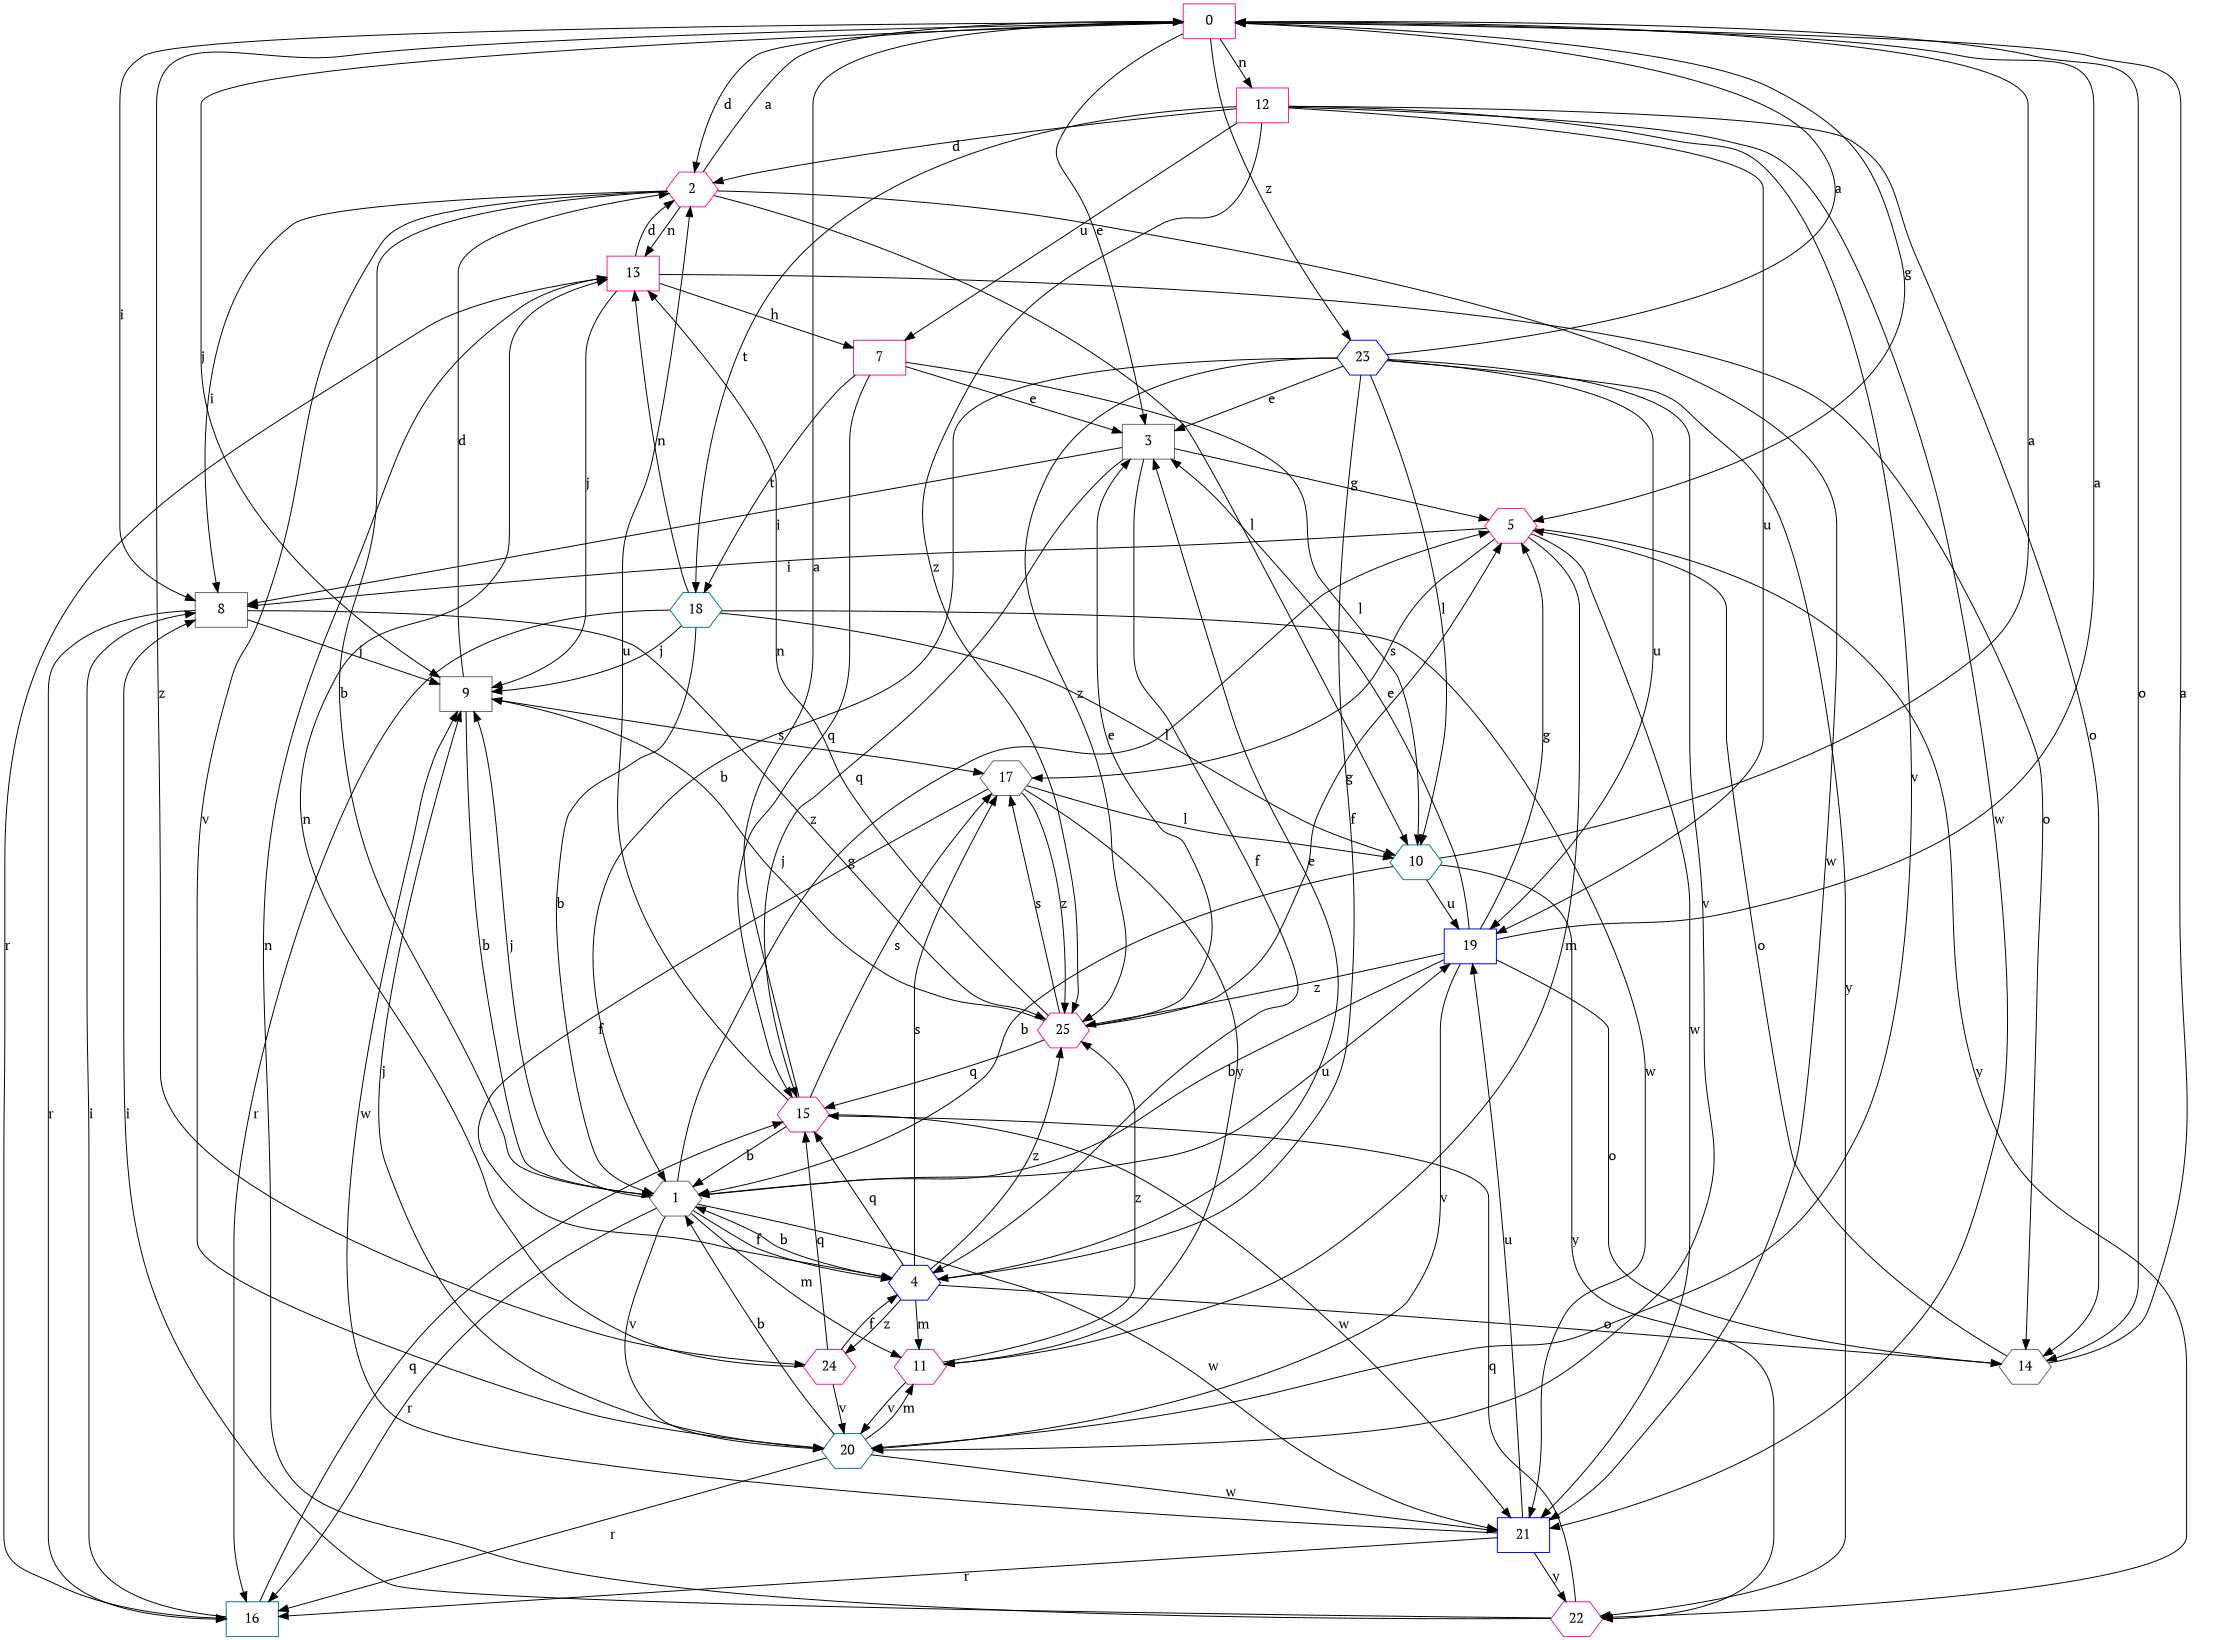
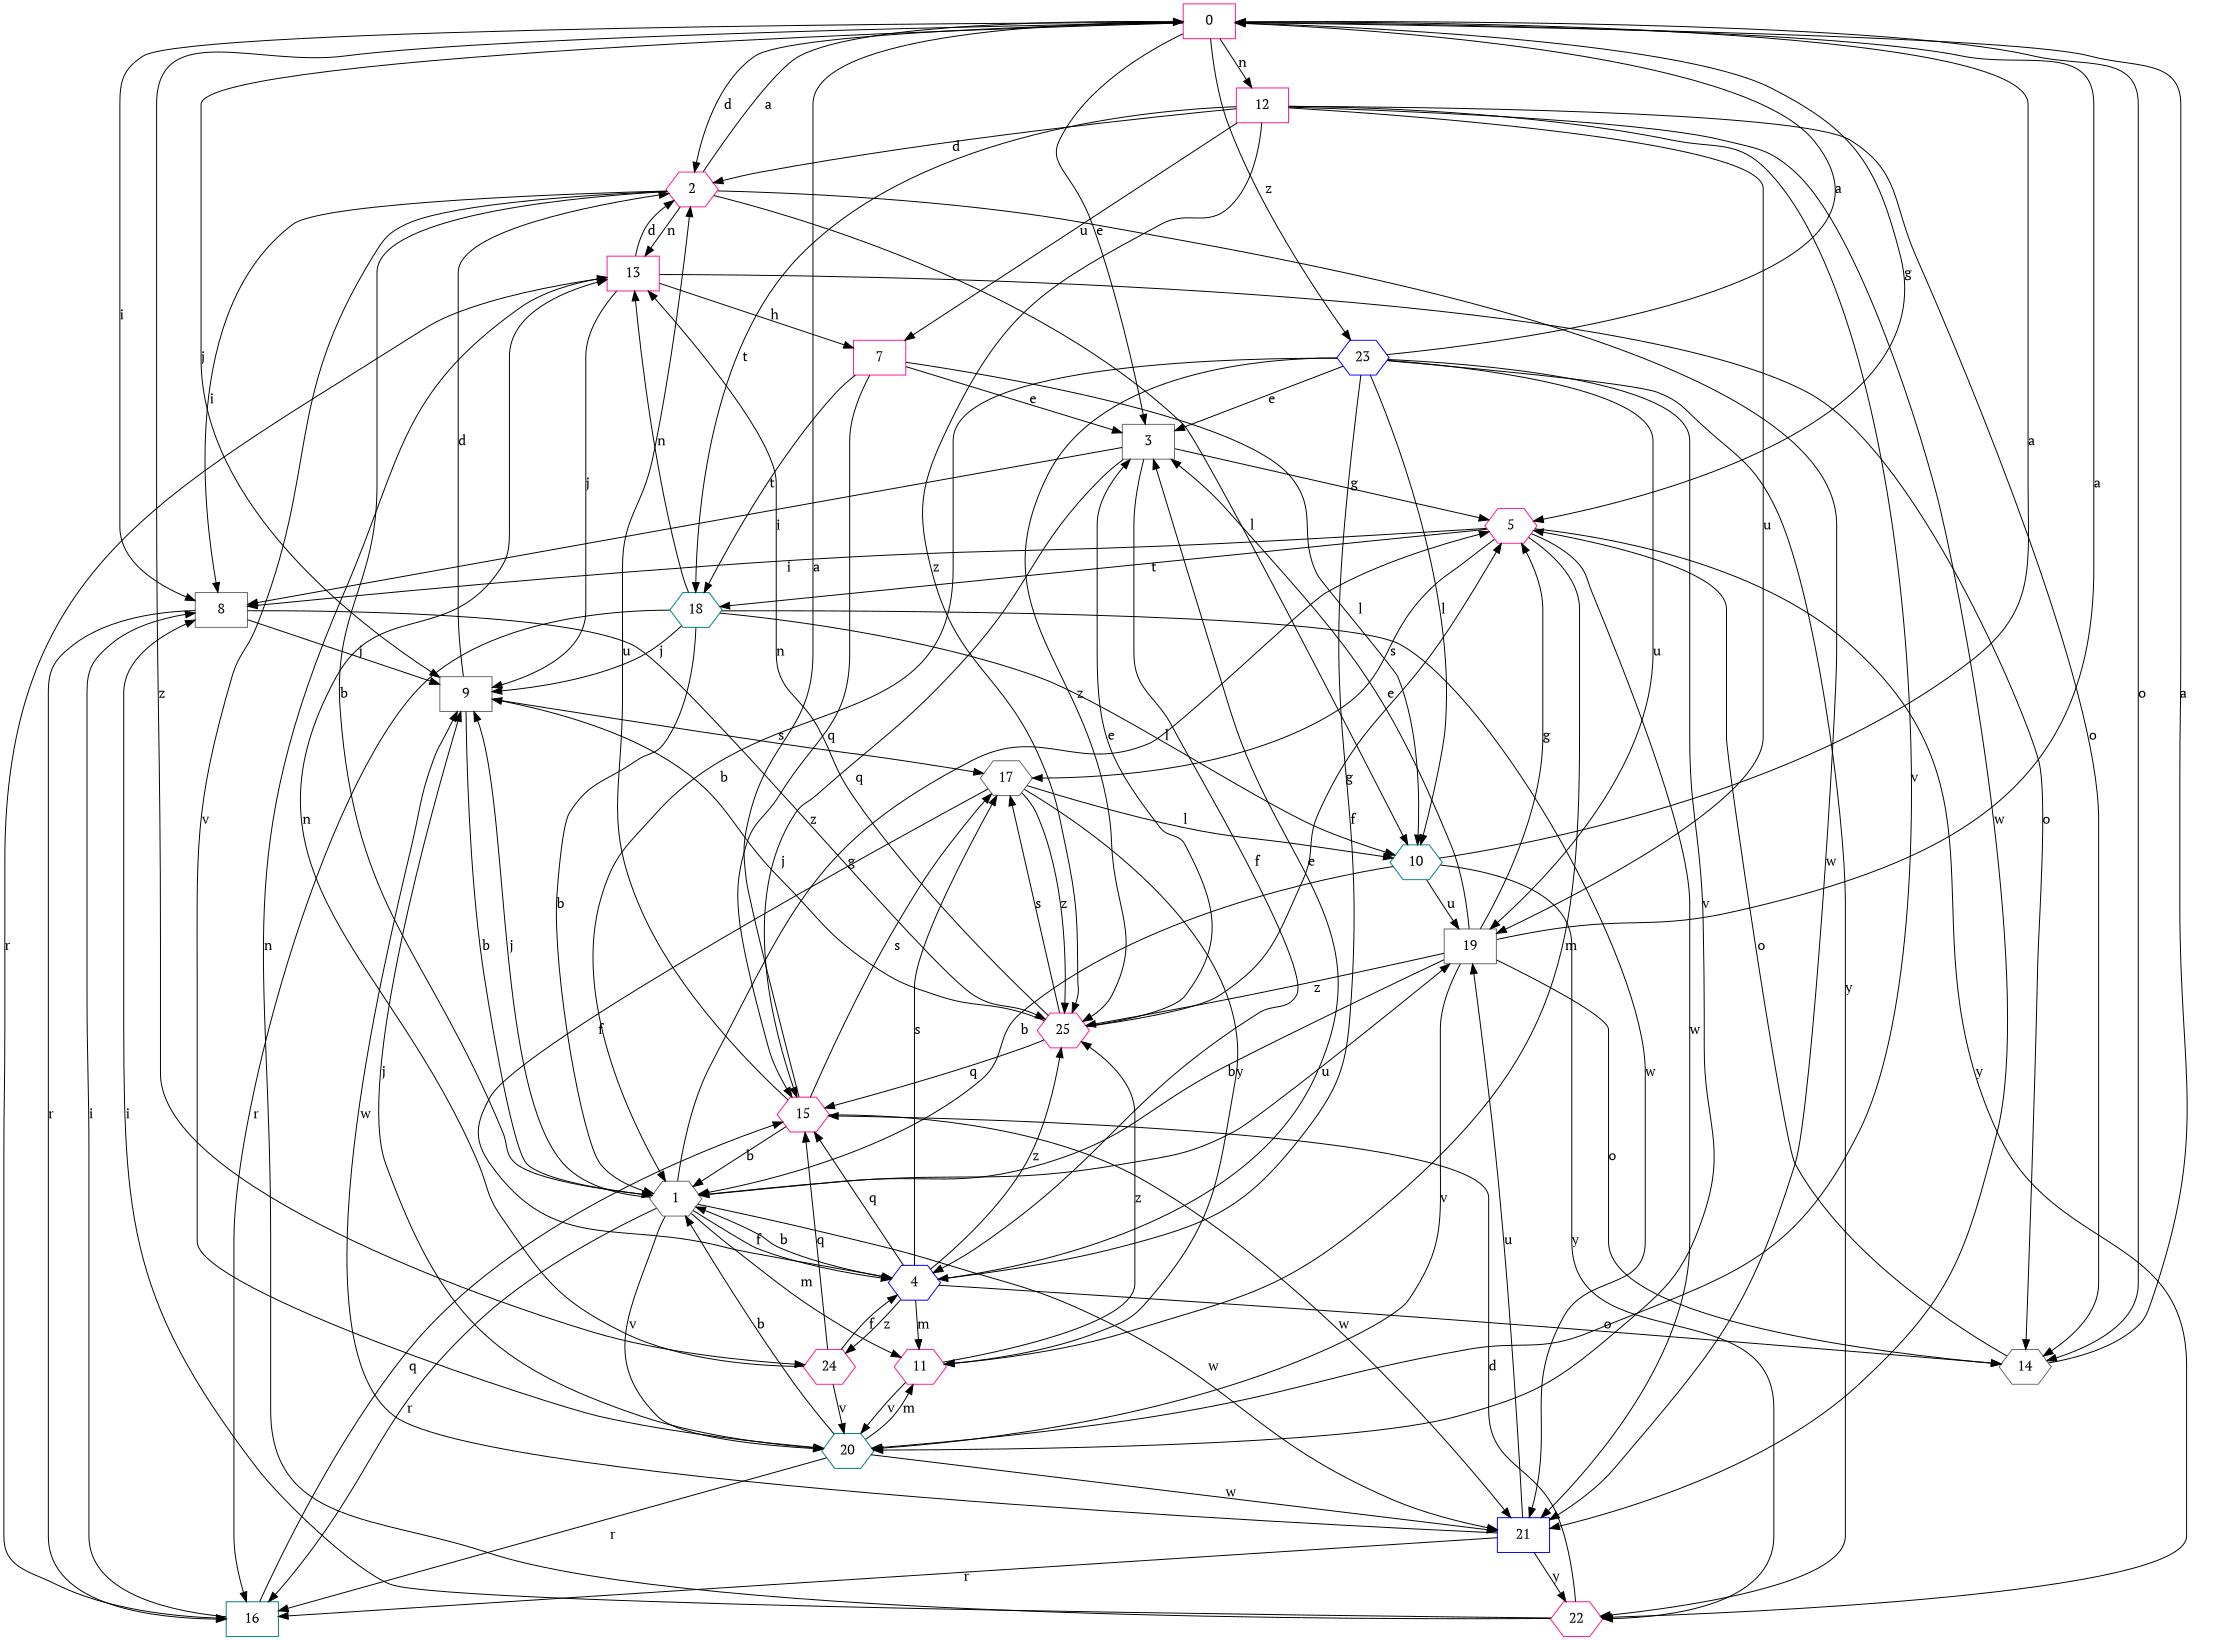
none -> (1108, 567)
(1470, 946) -> (1470, 946)
(1493, 1367) -> (1493, 1367)
